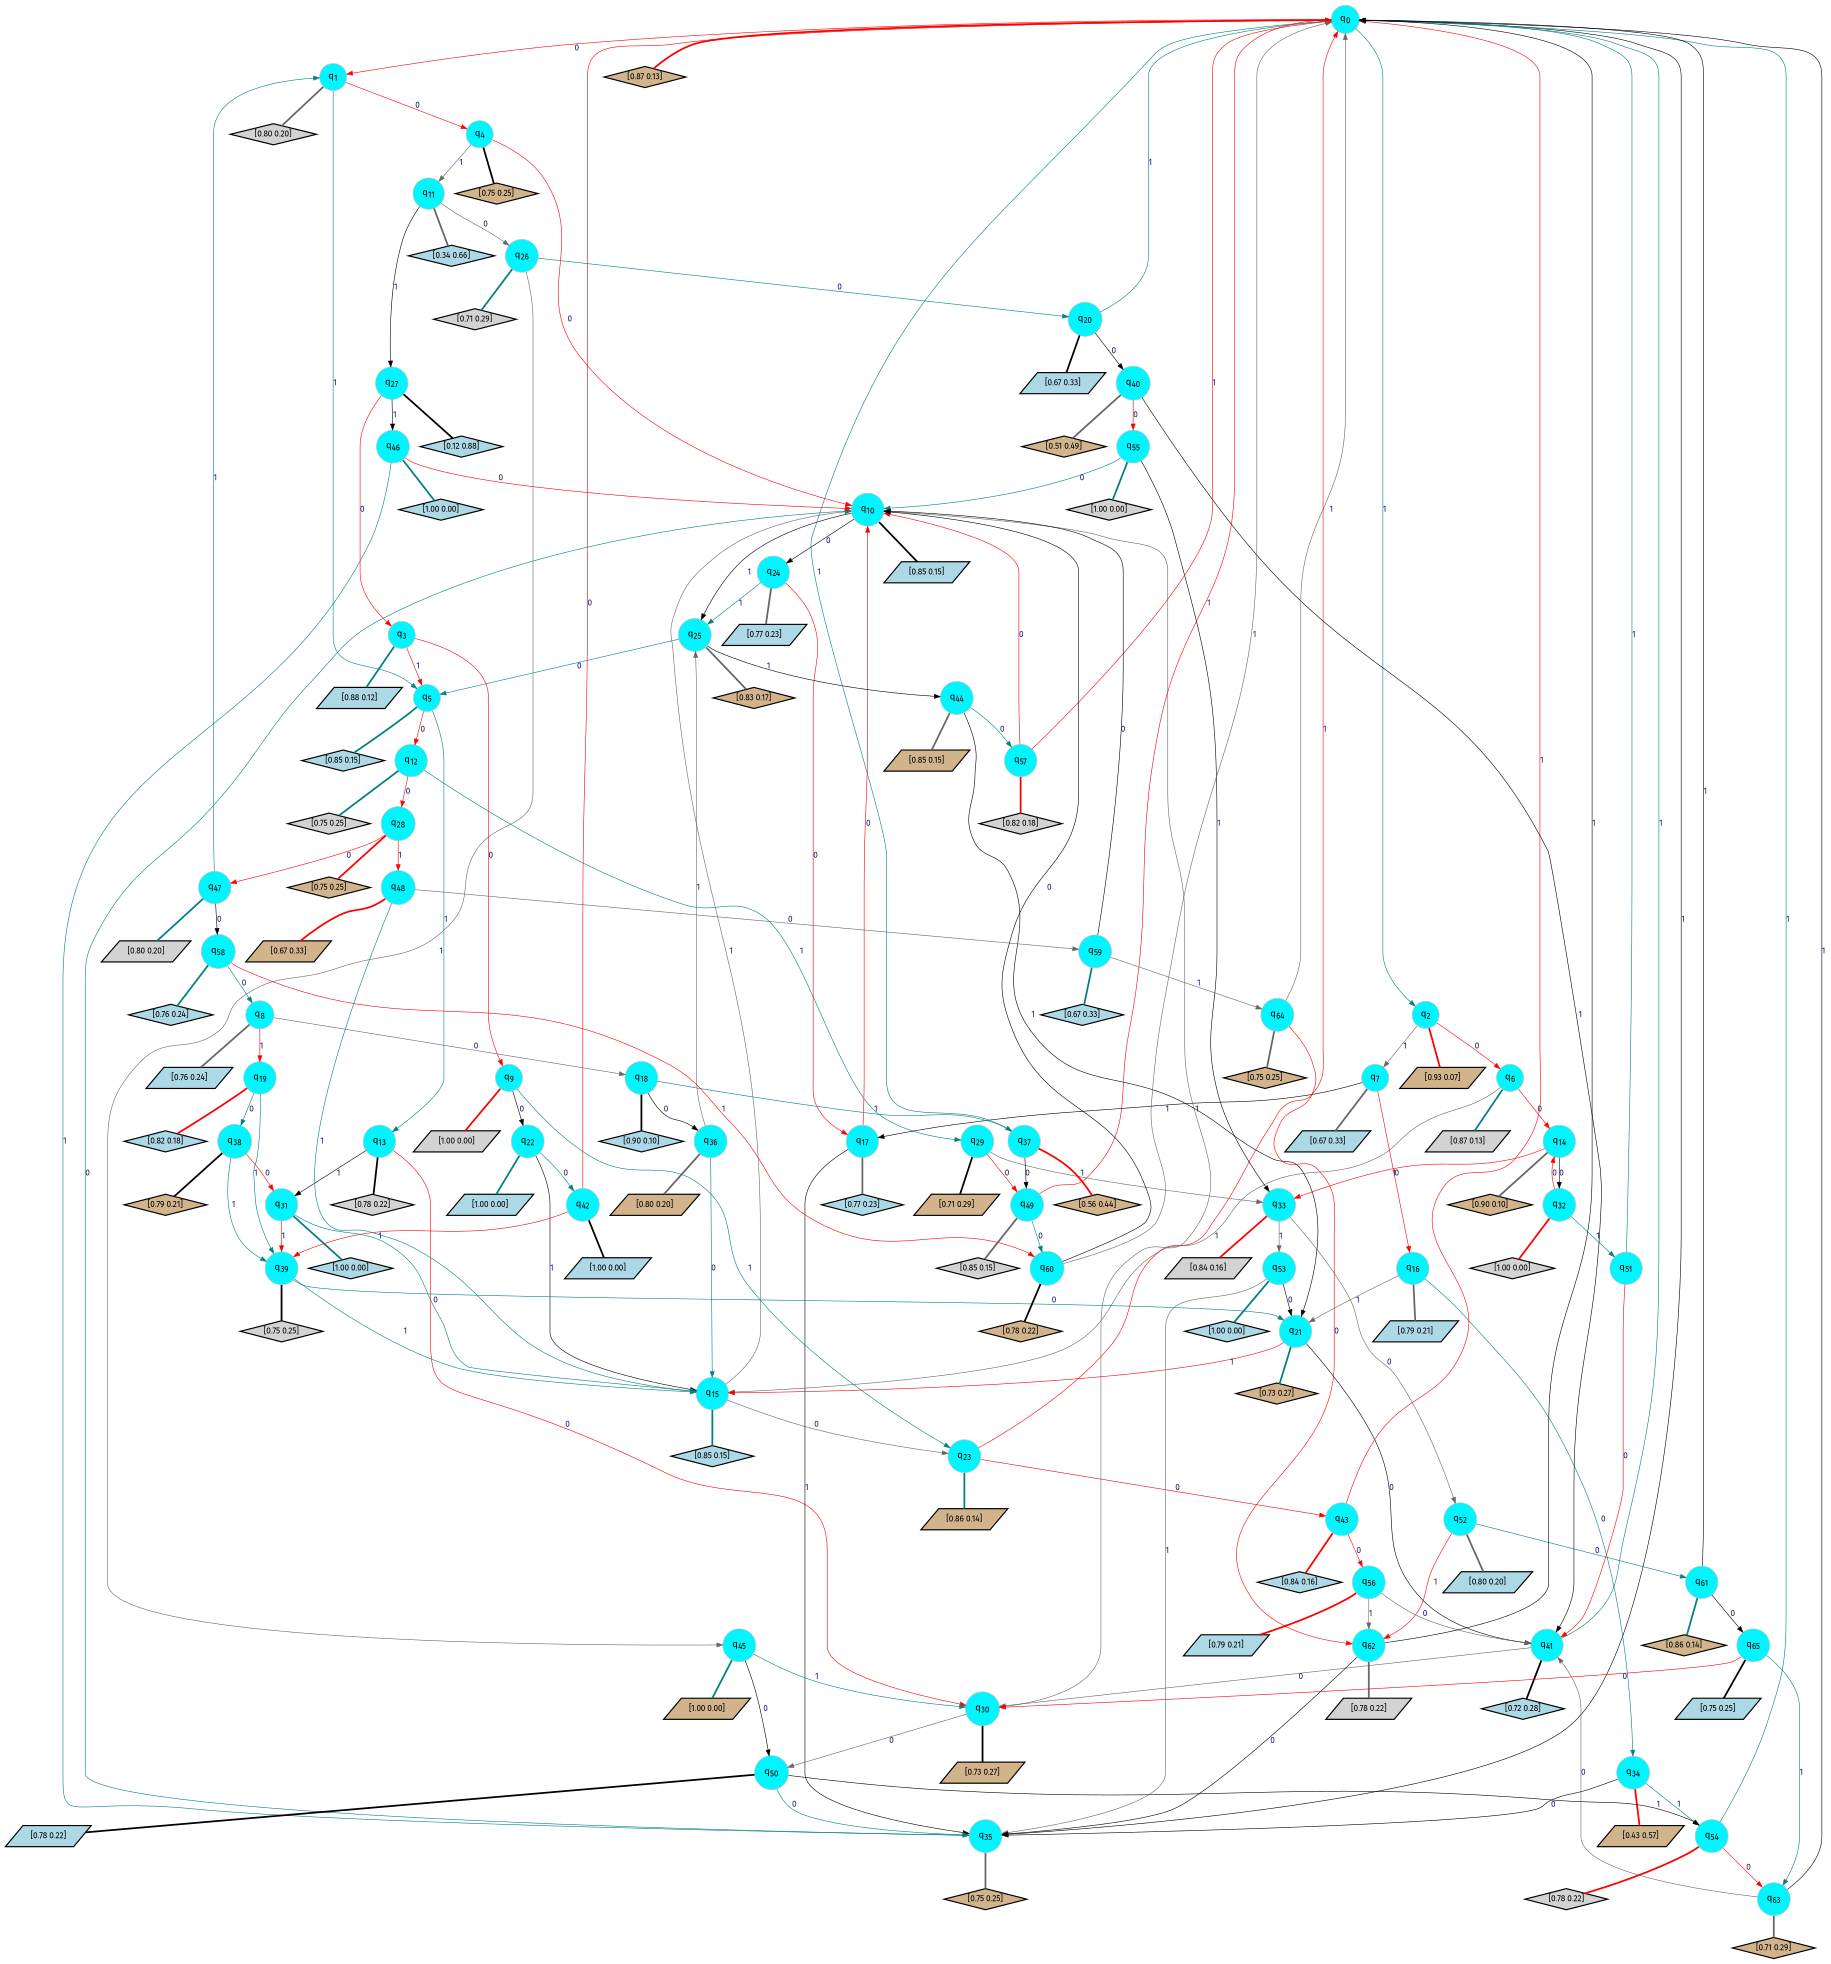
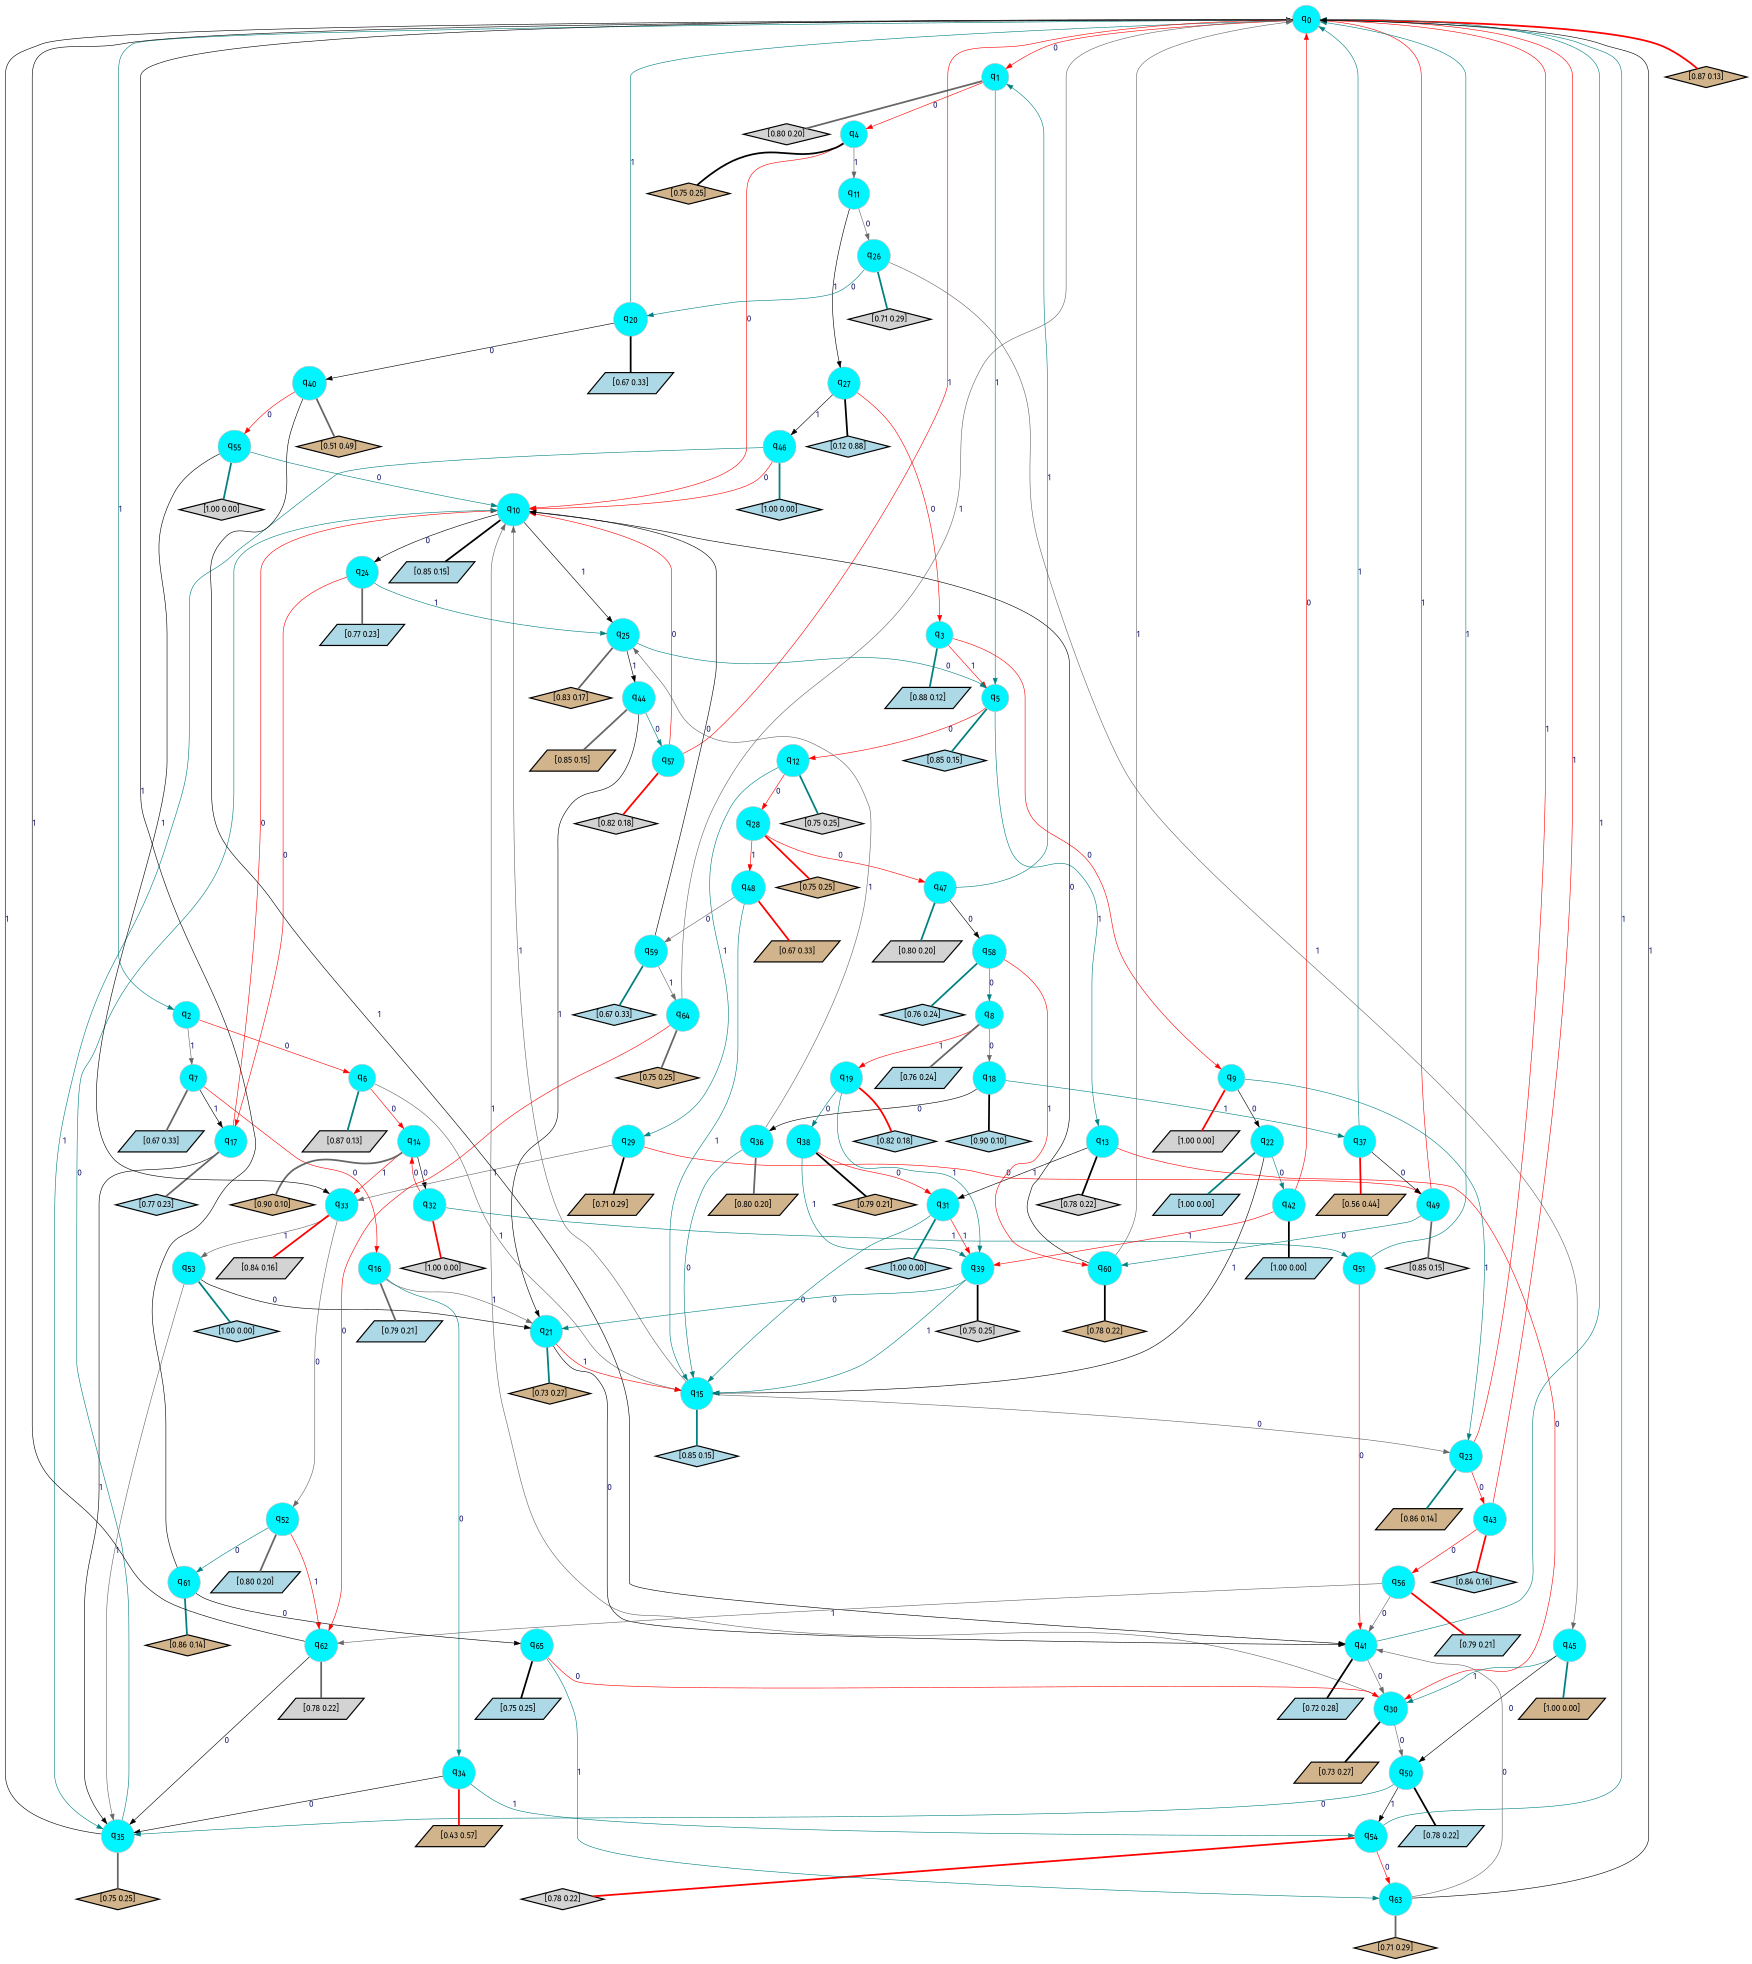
(452, 256) -> none
(1443, 1078) -> none
(1097, 1205) -> (1361, 1205)
(1523, 1709) -> (1321, 1709)
